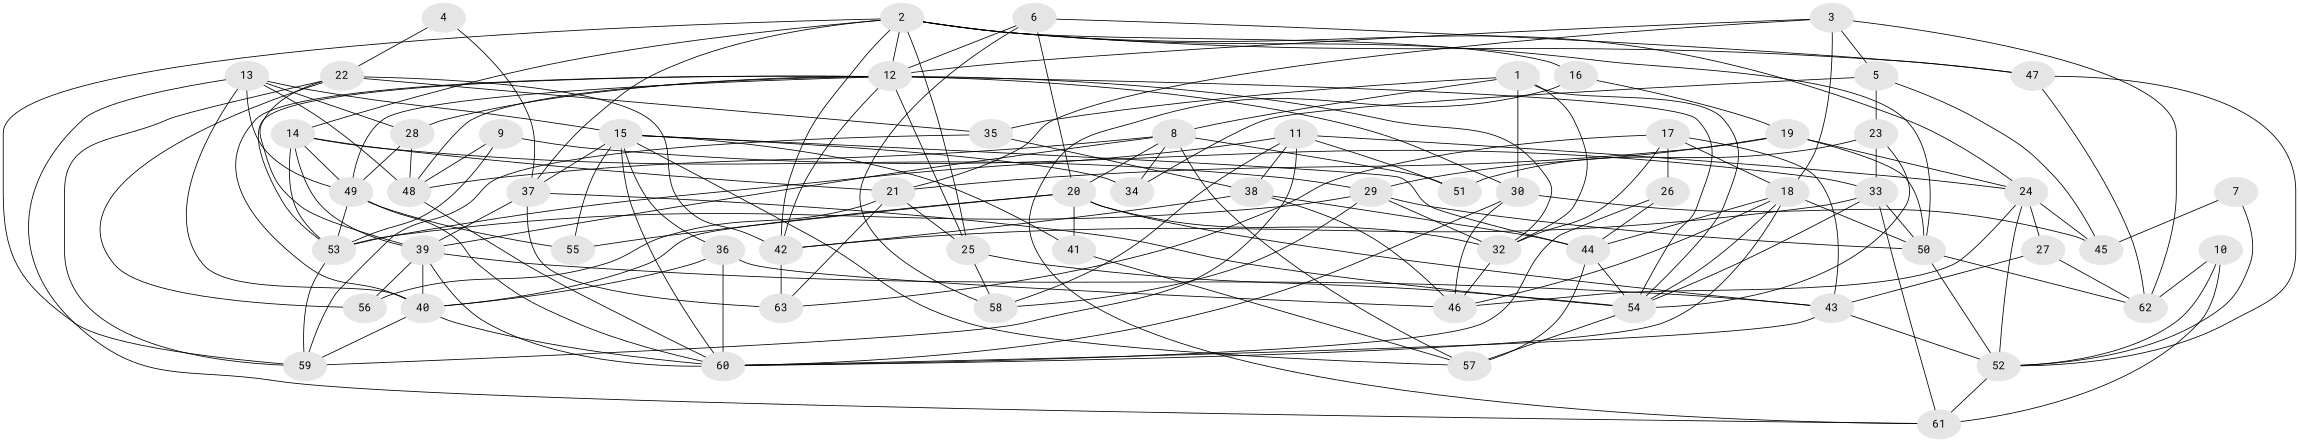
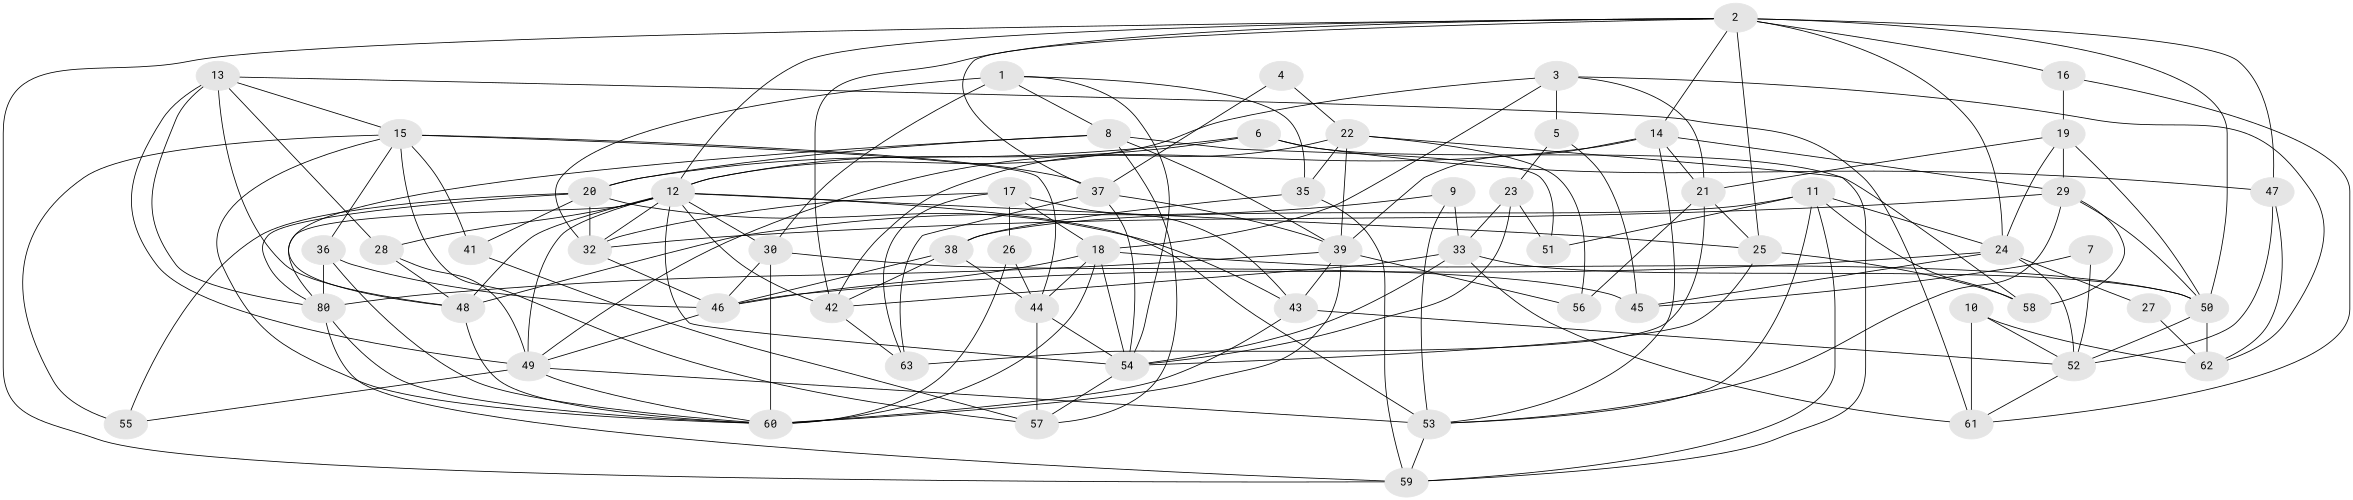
(1132, 192) -> none
(1933, 280) -> none
(423, 308) -> (324, 308)
none -> (631, 335)
